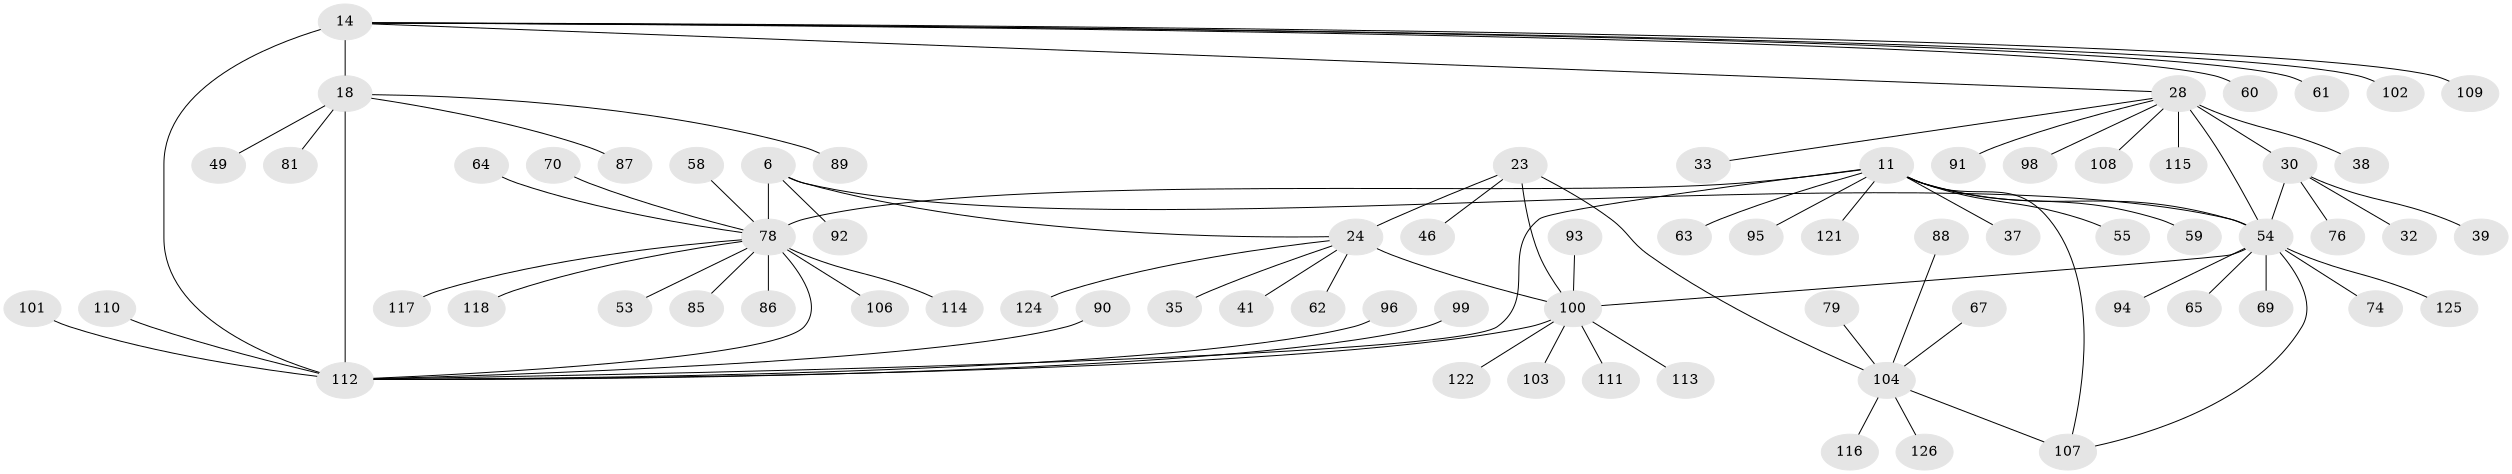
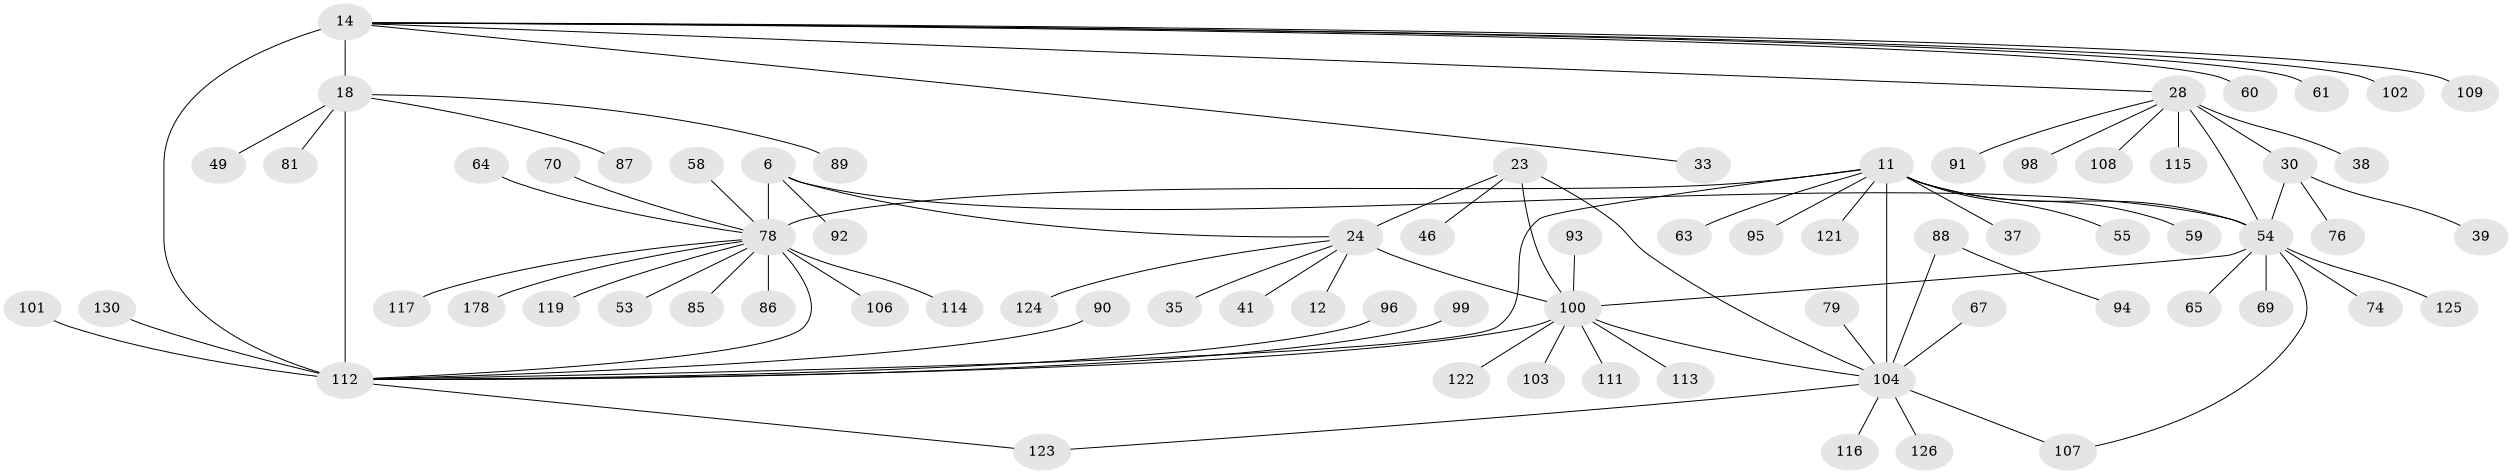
(1941, 129) -> (1025, 91)
(2410, 237) -> none
(2067, 250) -> (1887, 273)
(2194, 273) -> (2037, 278)
(107, 309) -> (107, 309)
(477, 309) -> (477, 309)
none -> (551, 309)
(1318, 309) -> (1318, 309)
none -> (1726, 353)
none -> (1042, 452)
